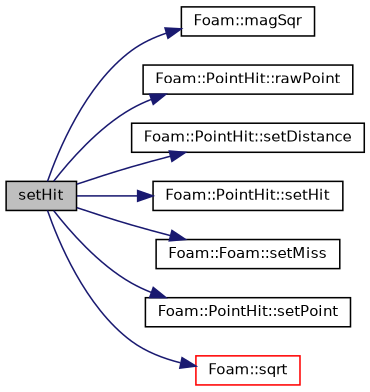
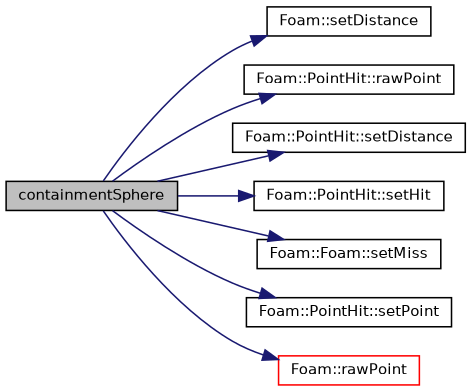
(248, 21) -> (349, 21)
(41, 196) -> (92, 196)
(248, 370) -> (349, 370)
